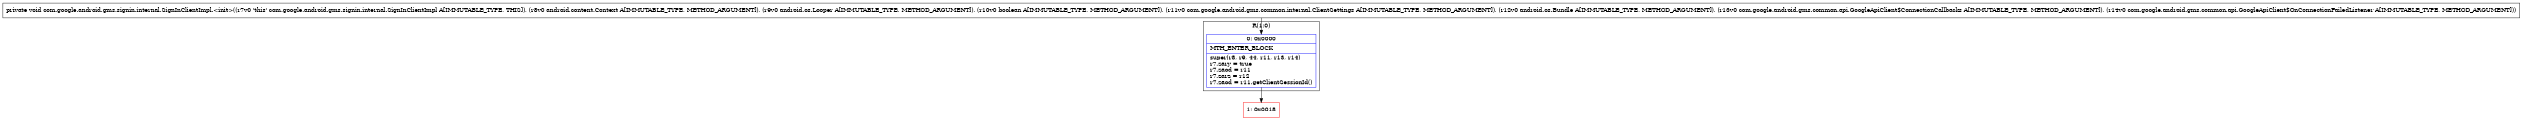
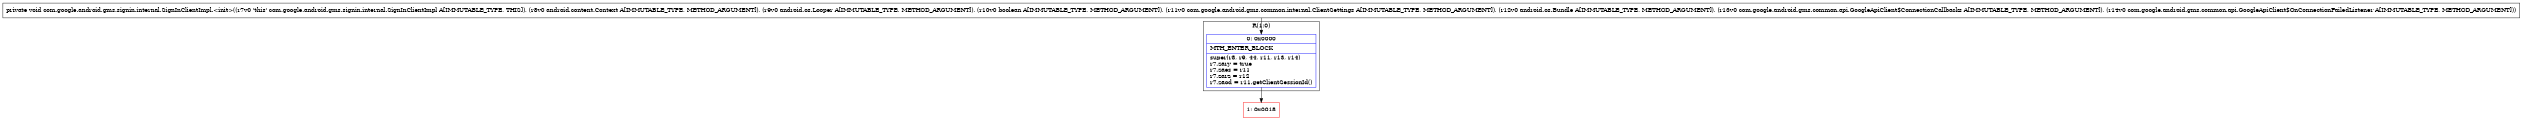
(1230, 70) -> (1230, 70)
